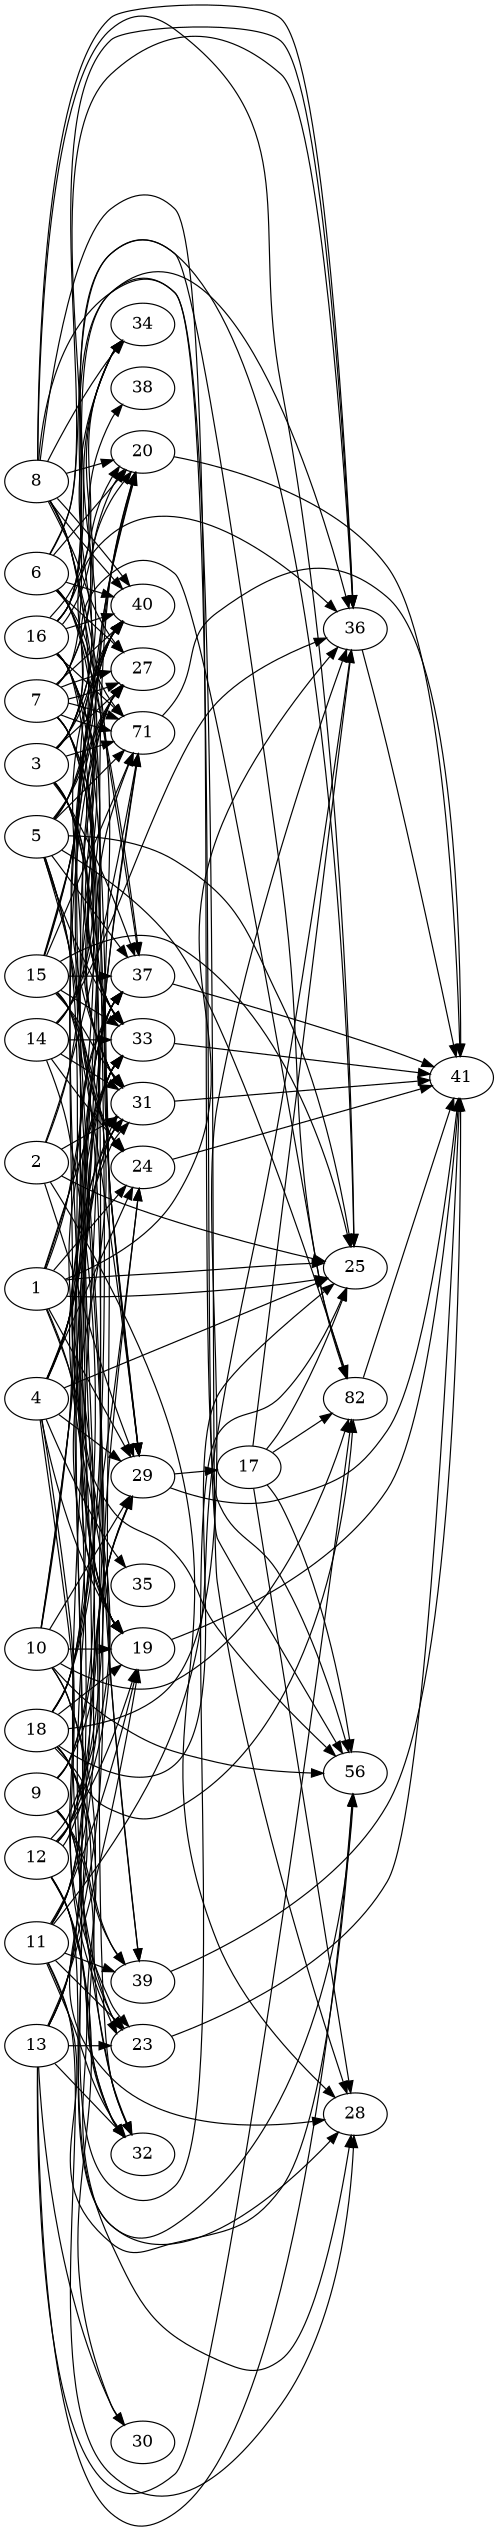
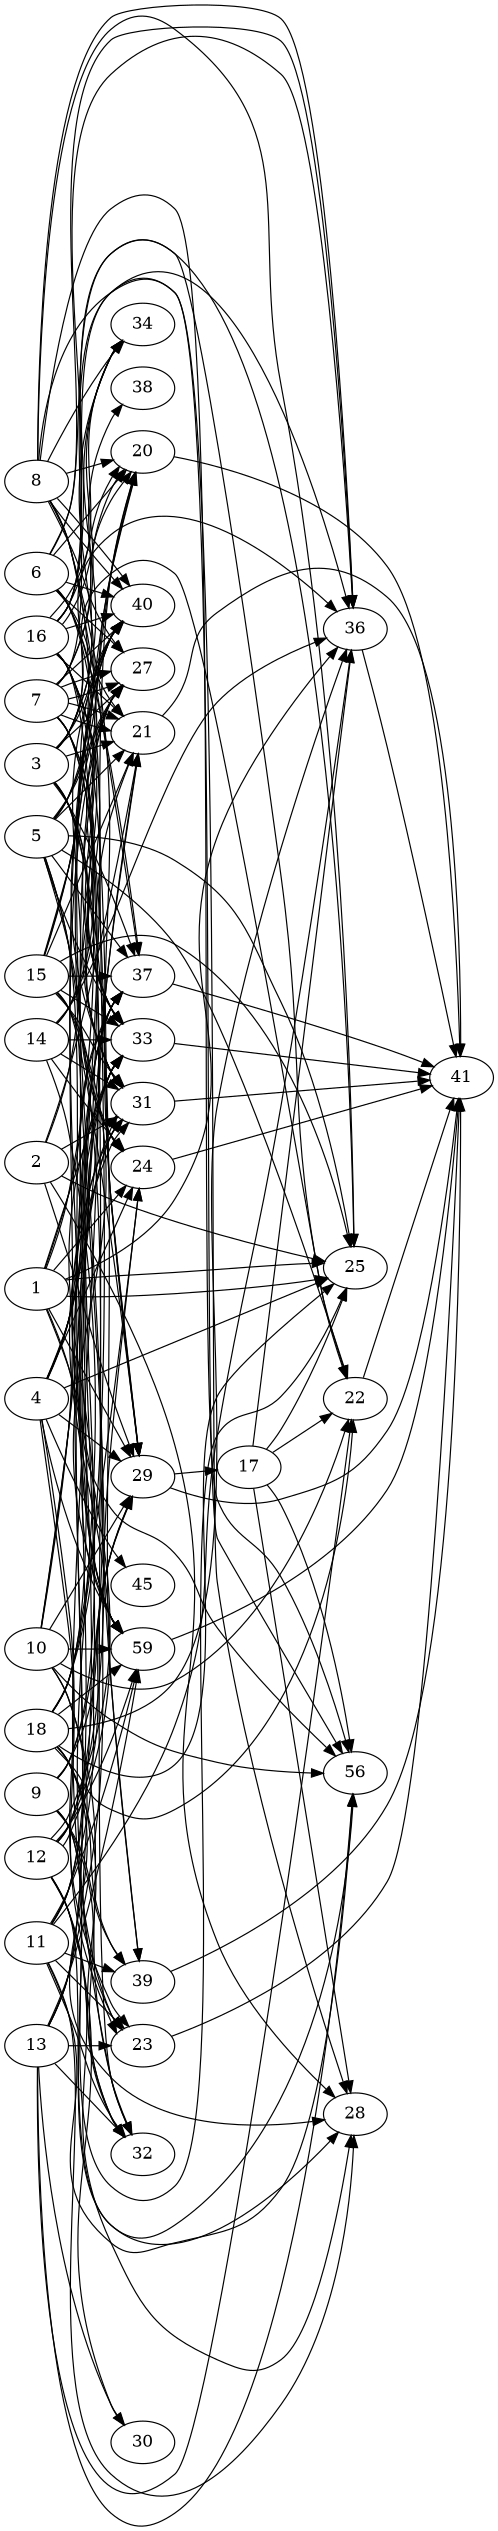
(143, 733) -> (143, 733)
(355, 1399) -> (355, 1399)
(143, 1585) -> (143, 1585)
(143, 1649) -> (143, 1649)
